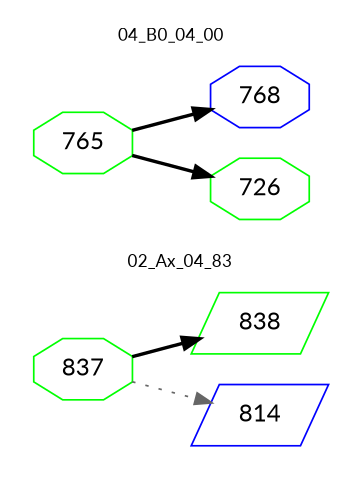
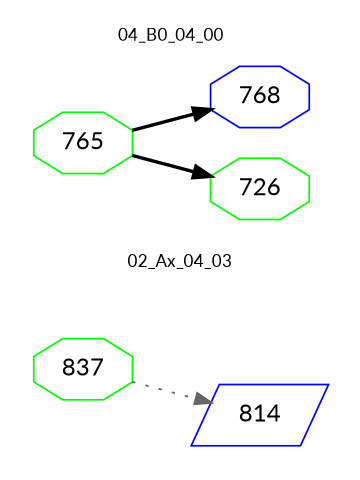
(180, 263) -> (180, 263)
(260, 323) -> none
